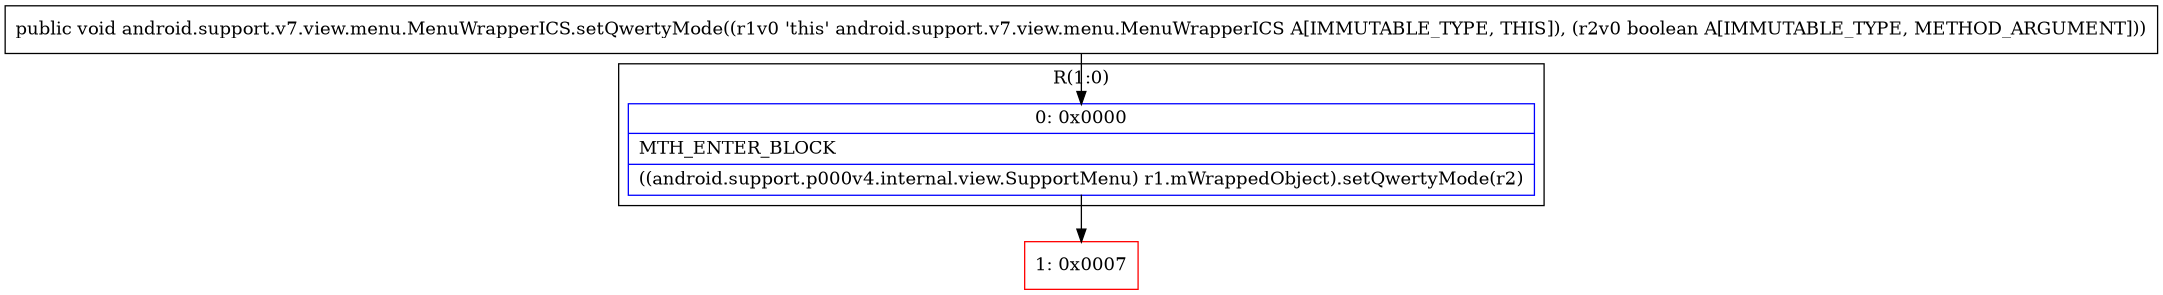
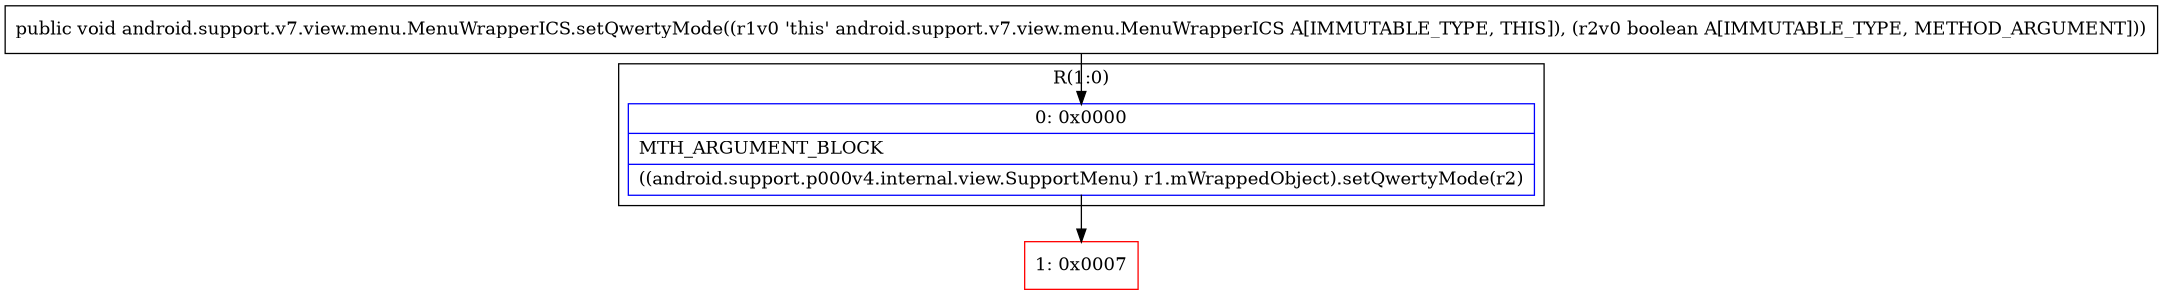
(738, 148) -> (761, 148)
